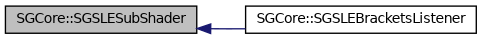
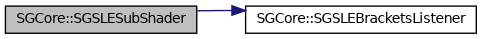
(228, 29) -> (214, 11)
